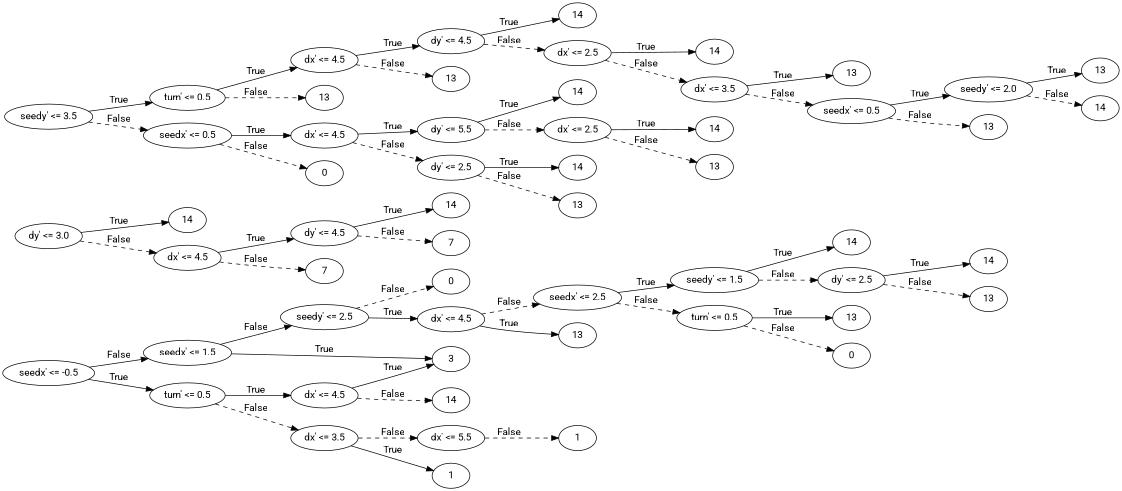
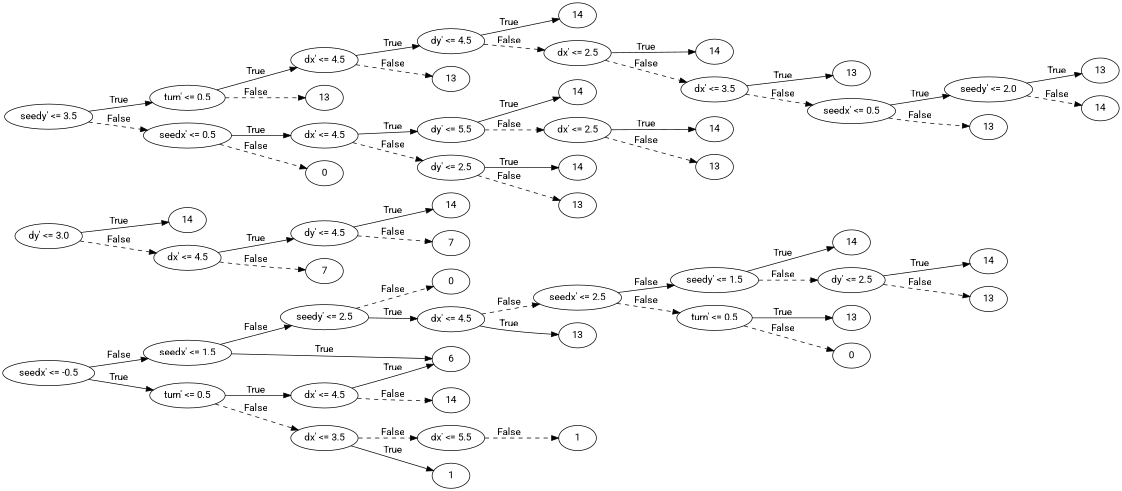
(646, 283) -> (646, 283)
(451, 359) -> (451, 359)
